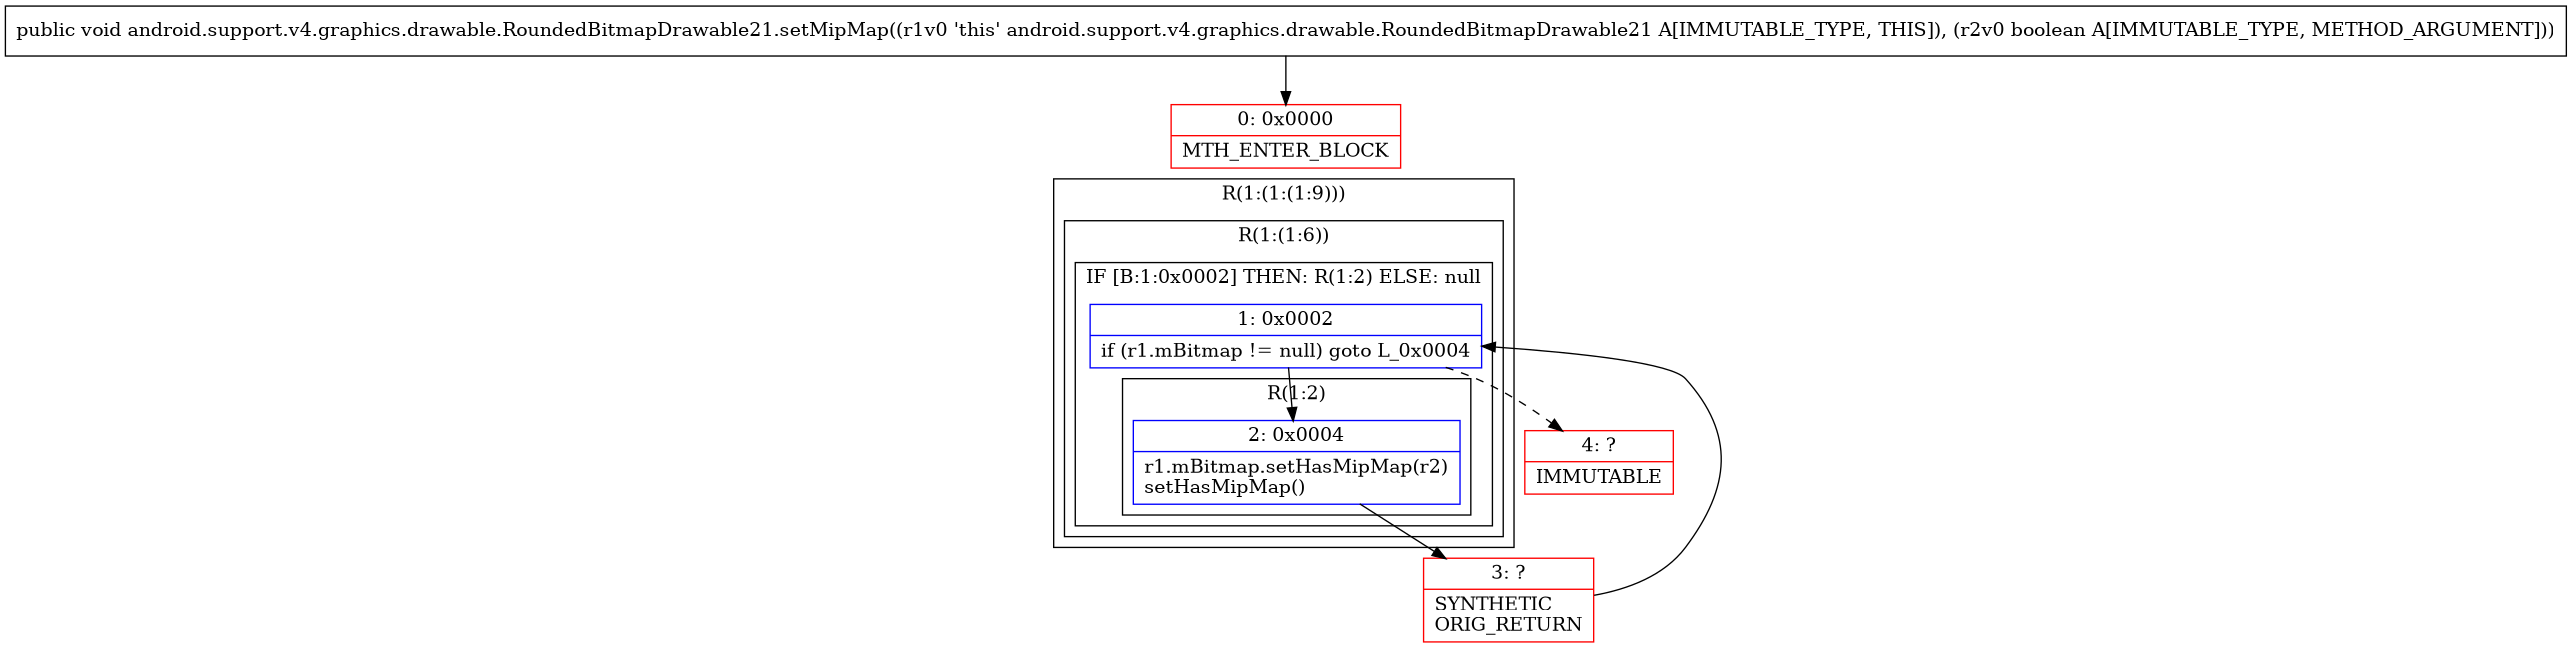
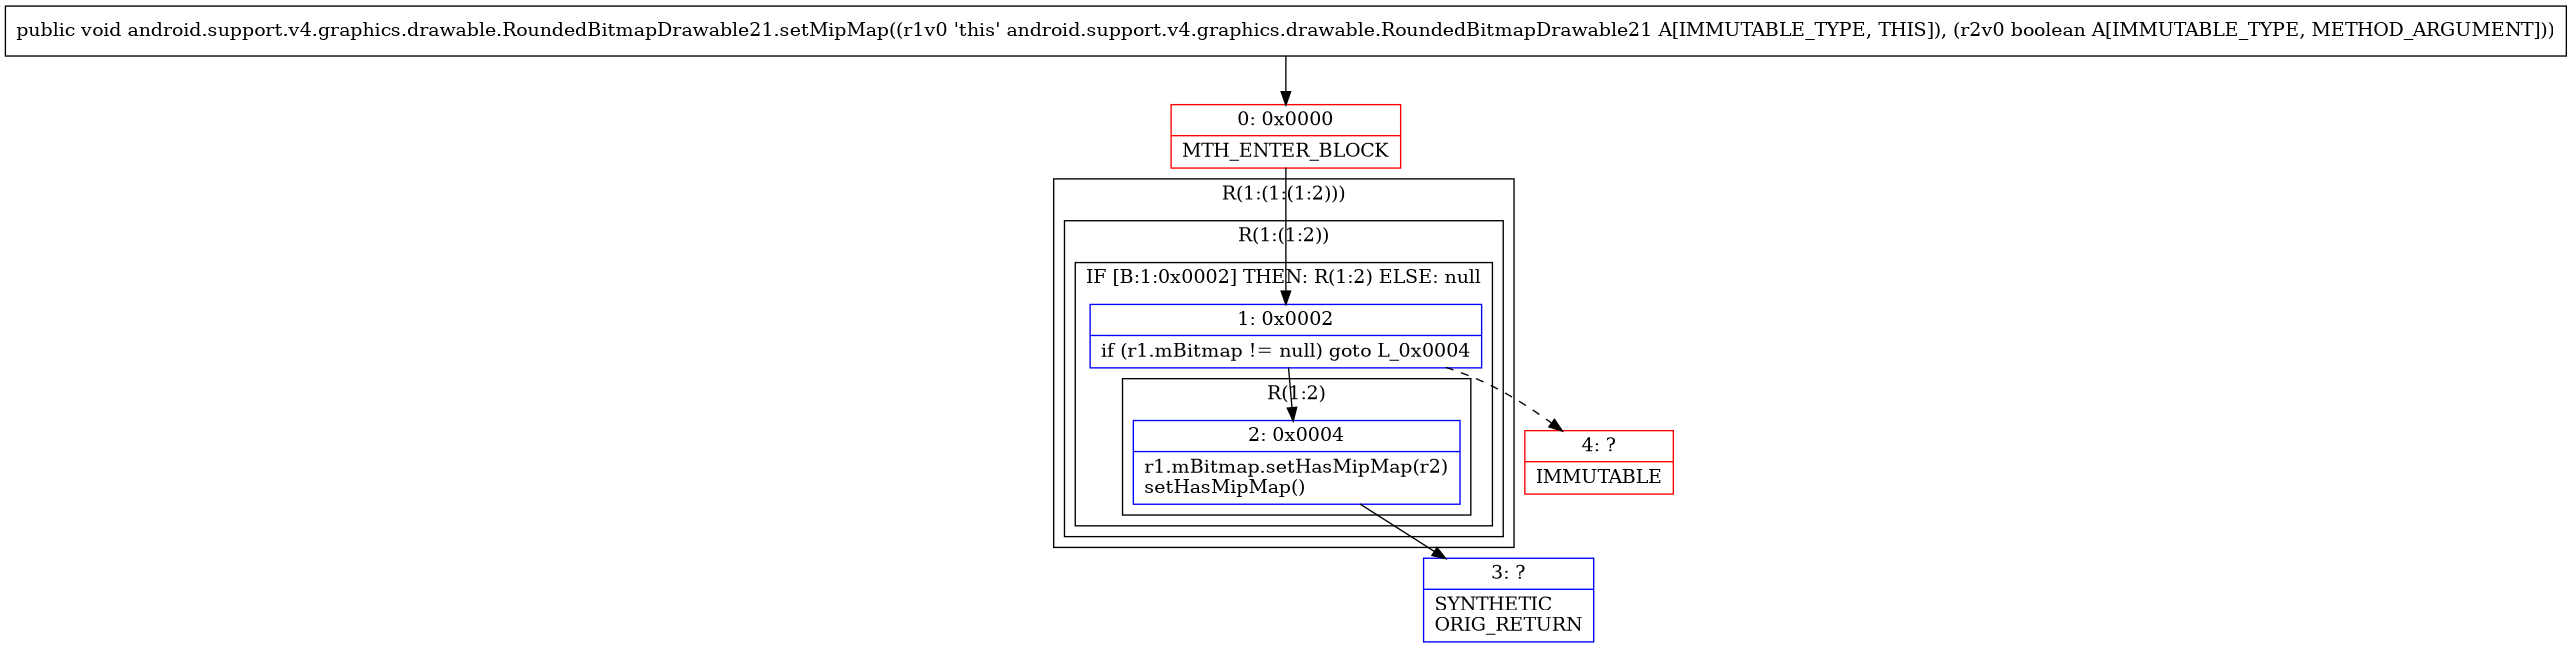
(1284, 194) -> (1284, 194)
(1284, 236) -> (1284, 236)
(1713, 420) -> (1286, 229)
(1509, 600) -> (1509, 600)
